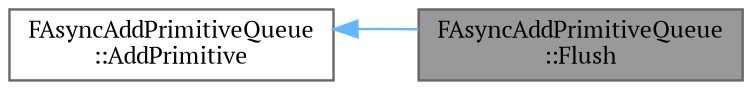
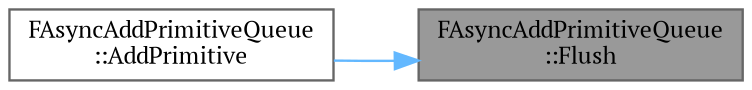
(388, 29) -> (364, 61)
